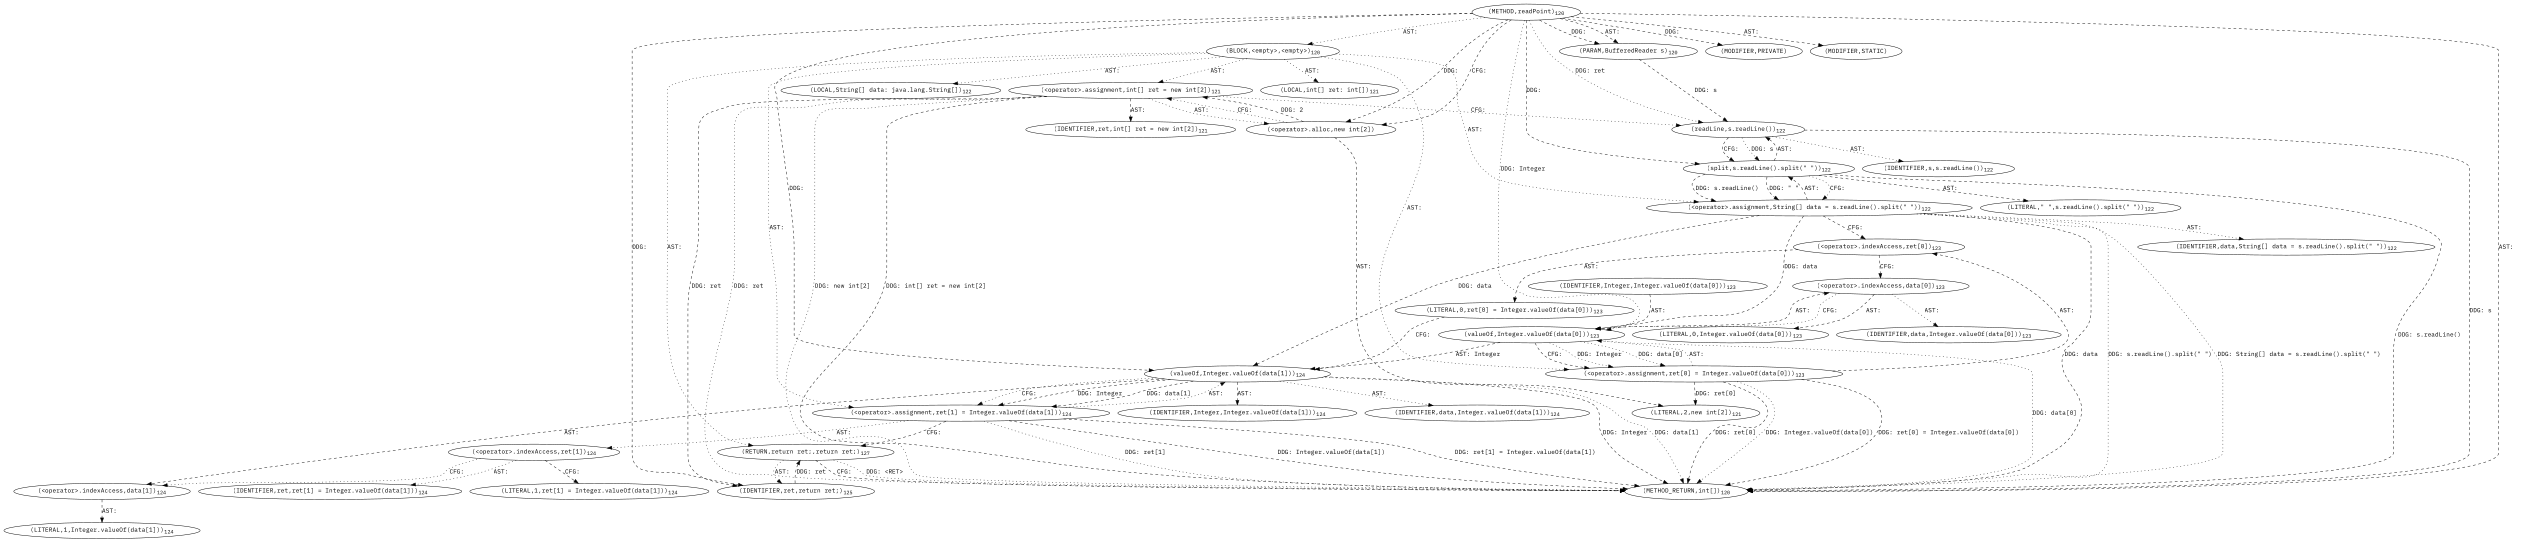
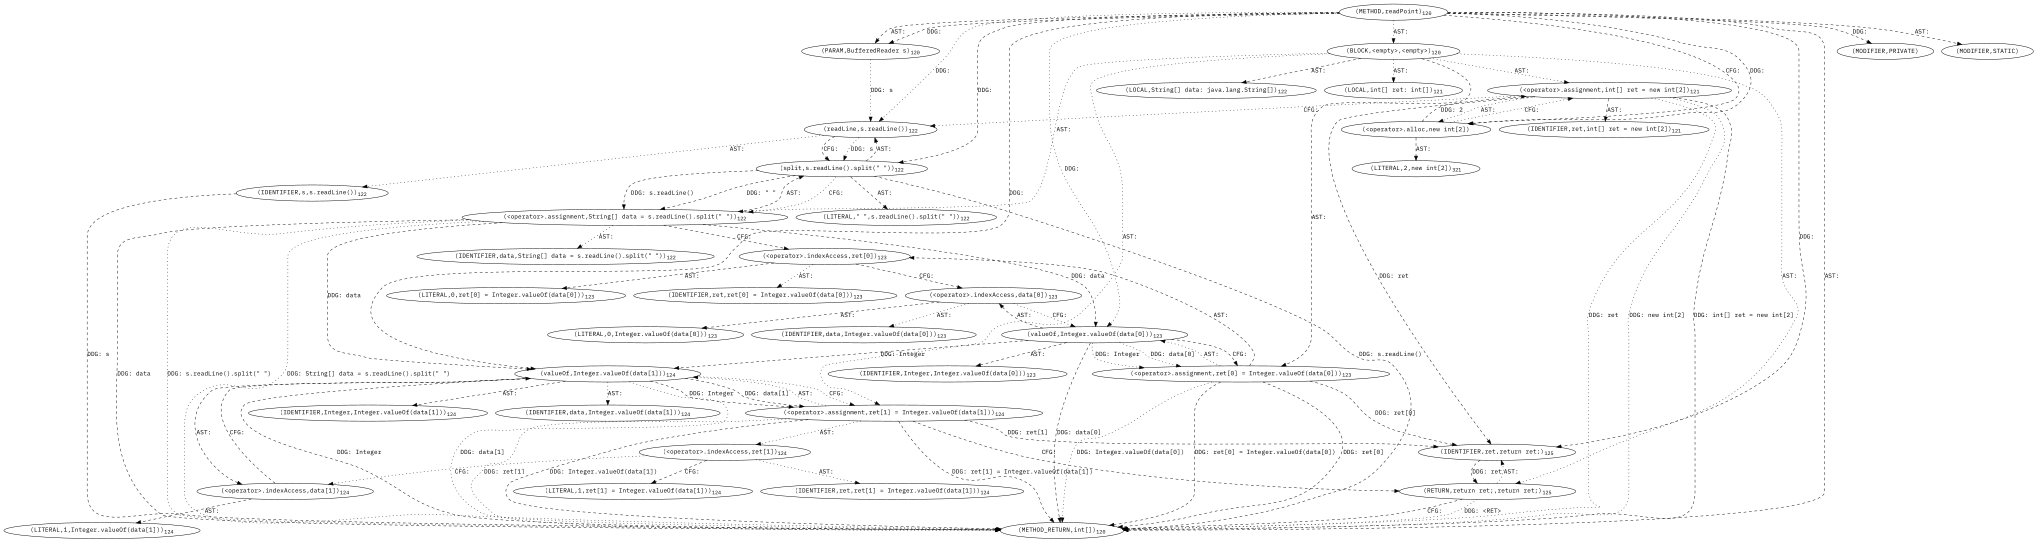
(1091, 70) -> (1304, 70)
(1590, 71) -> (945, 71)
(1681, 89) -> (871, 88)
(1523, 169) -> (1074, 169)
(1386, 253) -> (1311, 132)
none -> (765, 296)
(1645, 320) -> (1024, 354)
(2469, 336) -> (123, 517)
(1386, 351) -> (228, 392)
(1478, 354) -> (903, 354)
(1999, 363) -> (1057, 427)
(1695, 391) -> (1376, 422)
(1737, 412) -> (1457, 168)
none -> (1185, 444)
(865, 452) -> (1547, 491)
